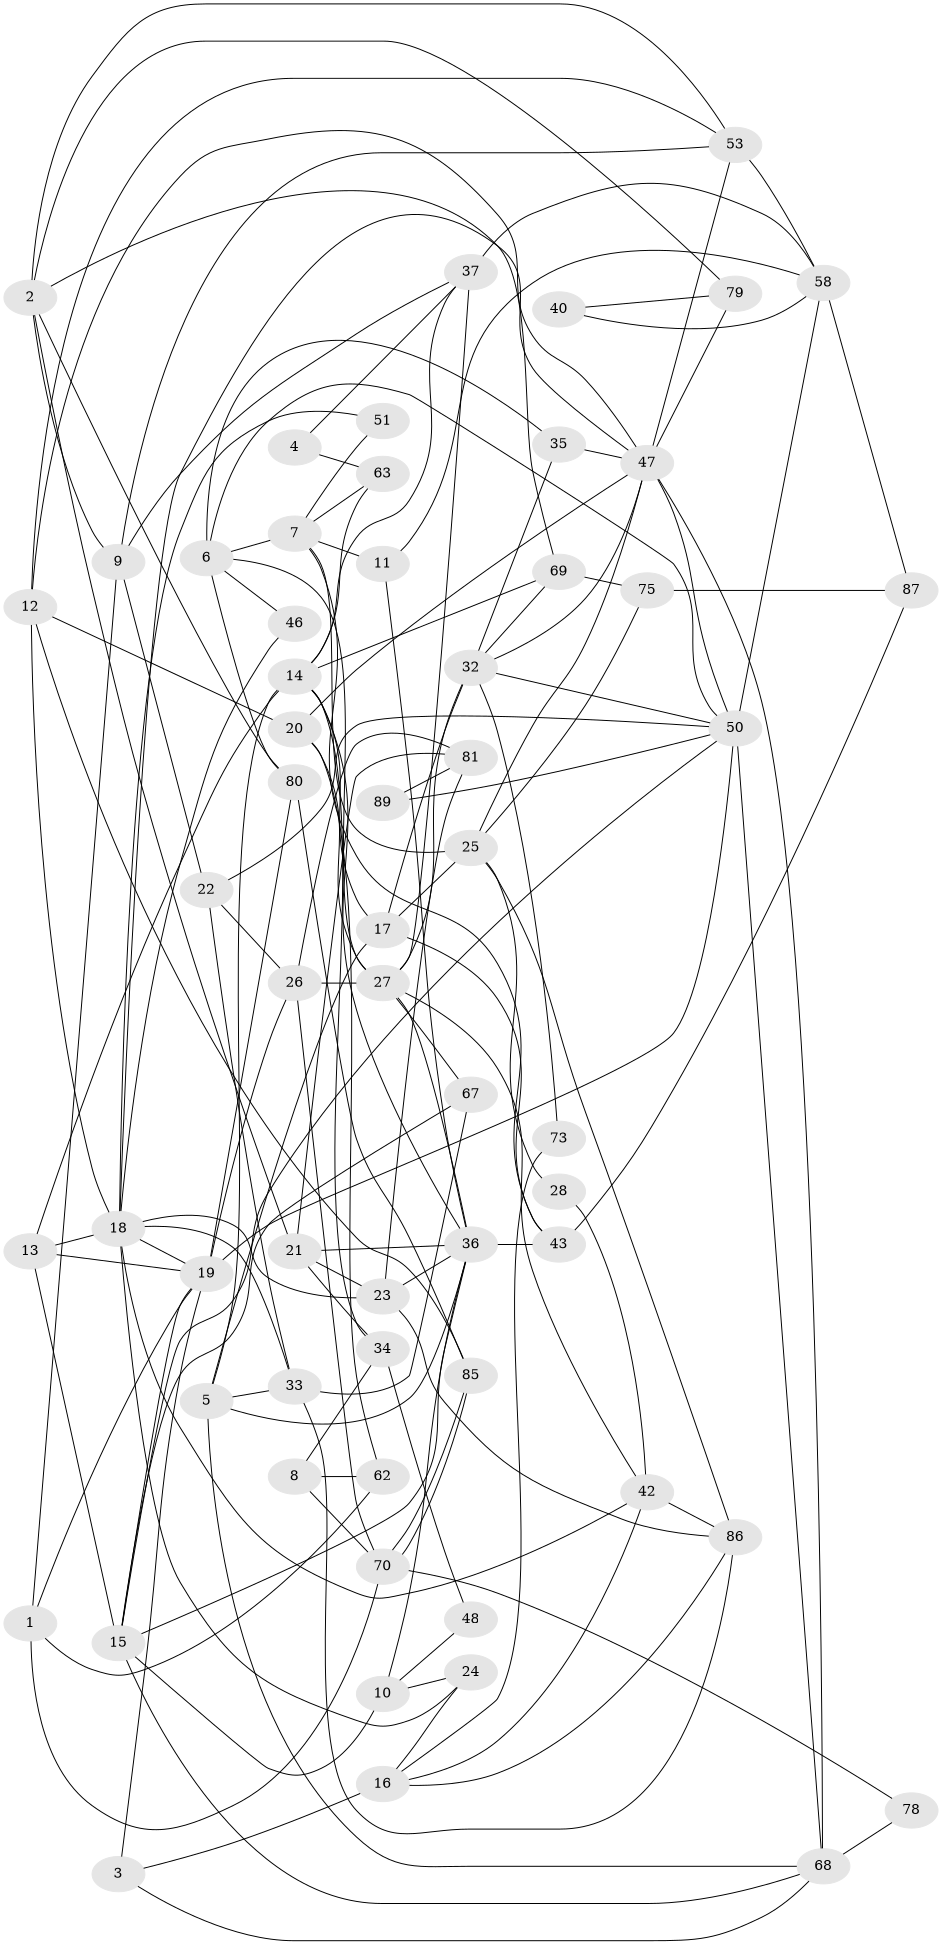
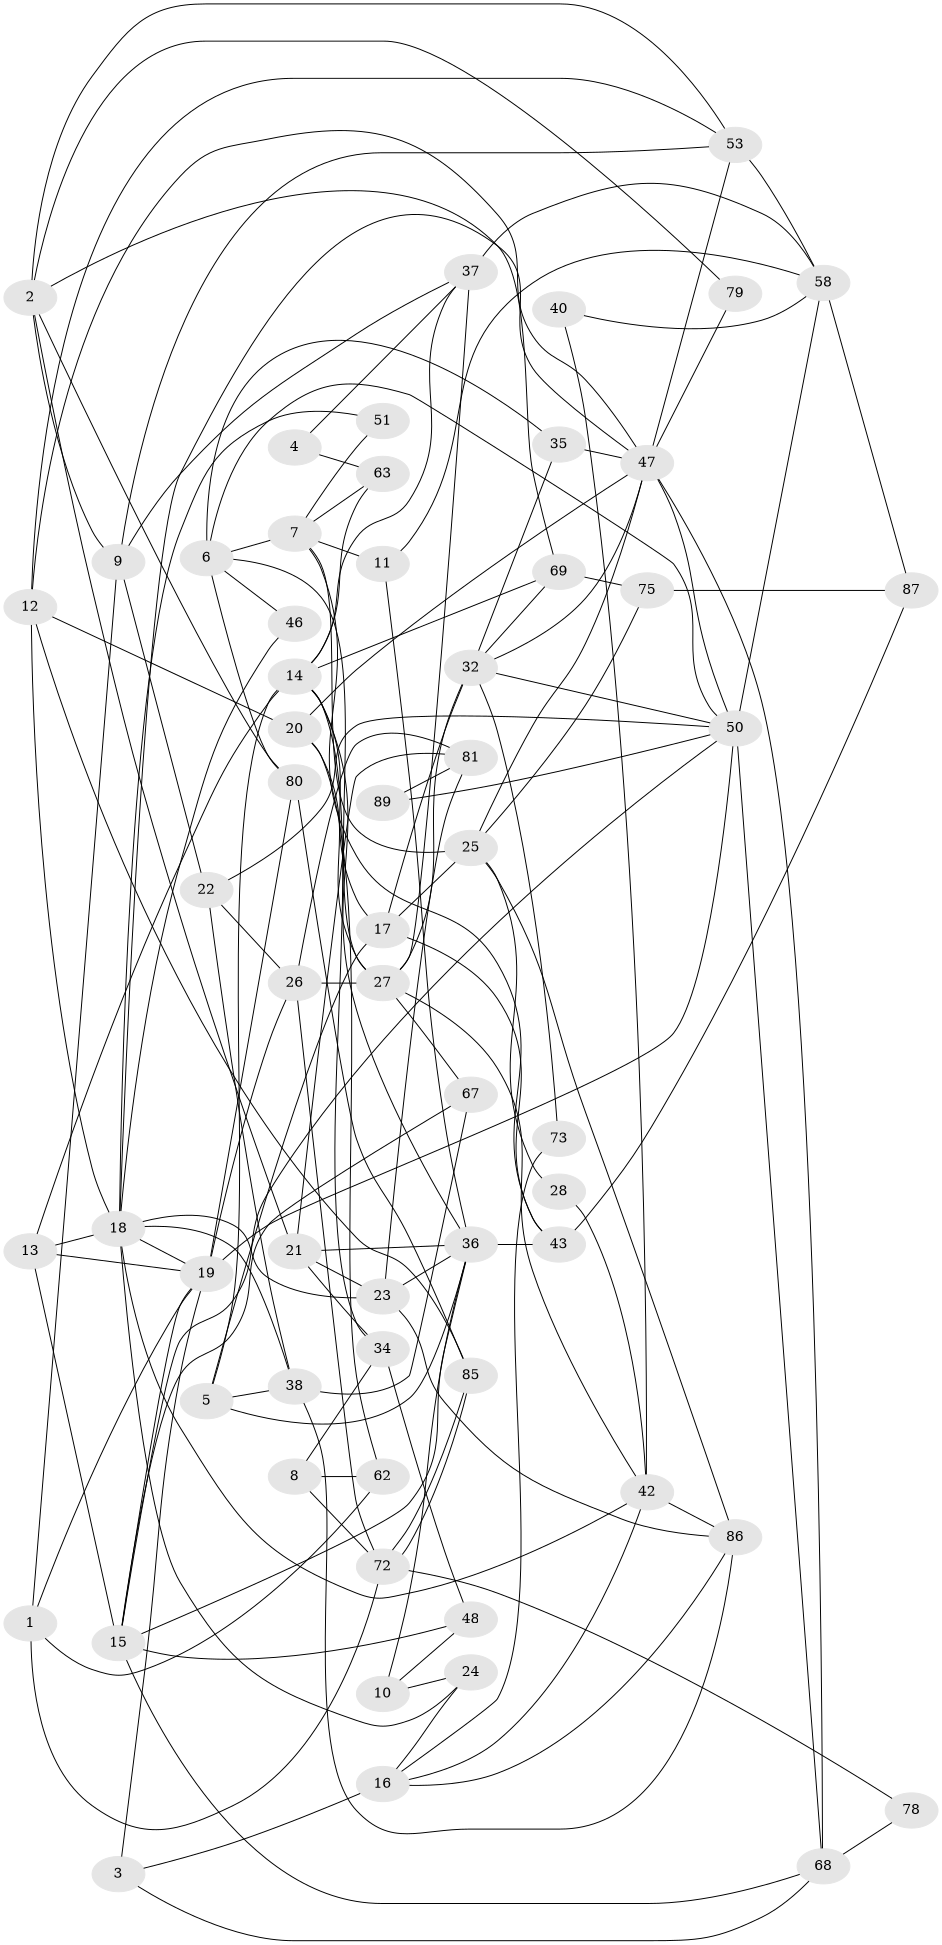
(647, 302) -> (631, 899)
(433, 1086) -> none
(295, 1386) -> (295, 1386)
(383, 1567) -> (383, 1567)
(252, 1757) -> (296, 1655)
(355, 1835) -> none
